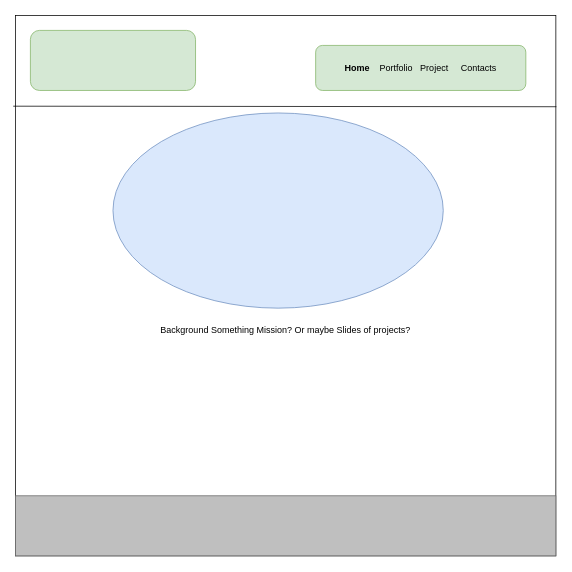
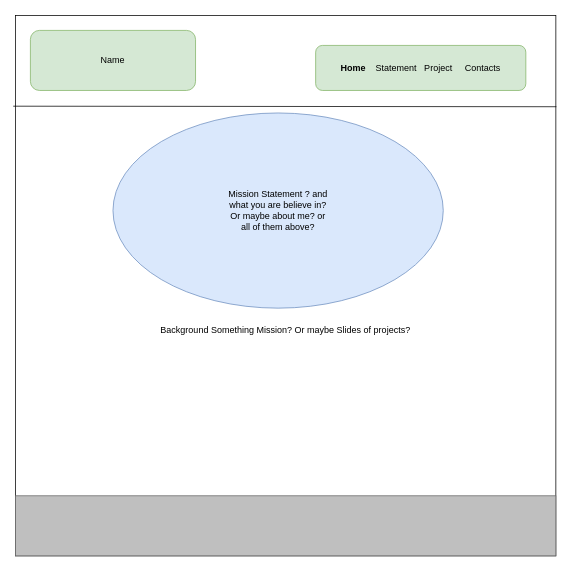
none -> (113, 60)
(420, 68) -> (420, 68)
none -> (278, 210)
